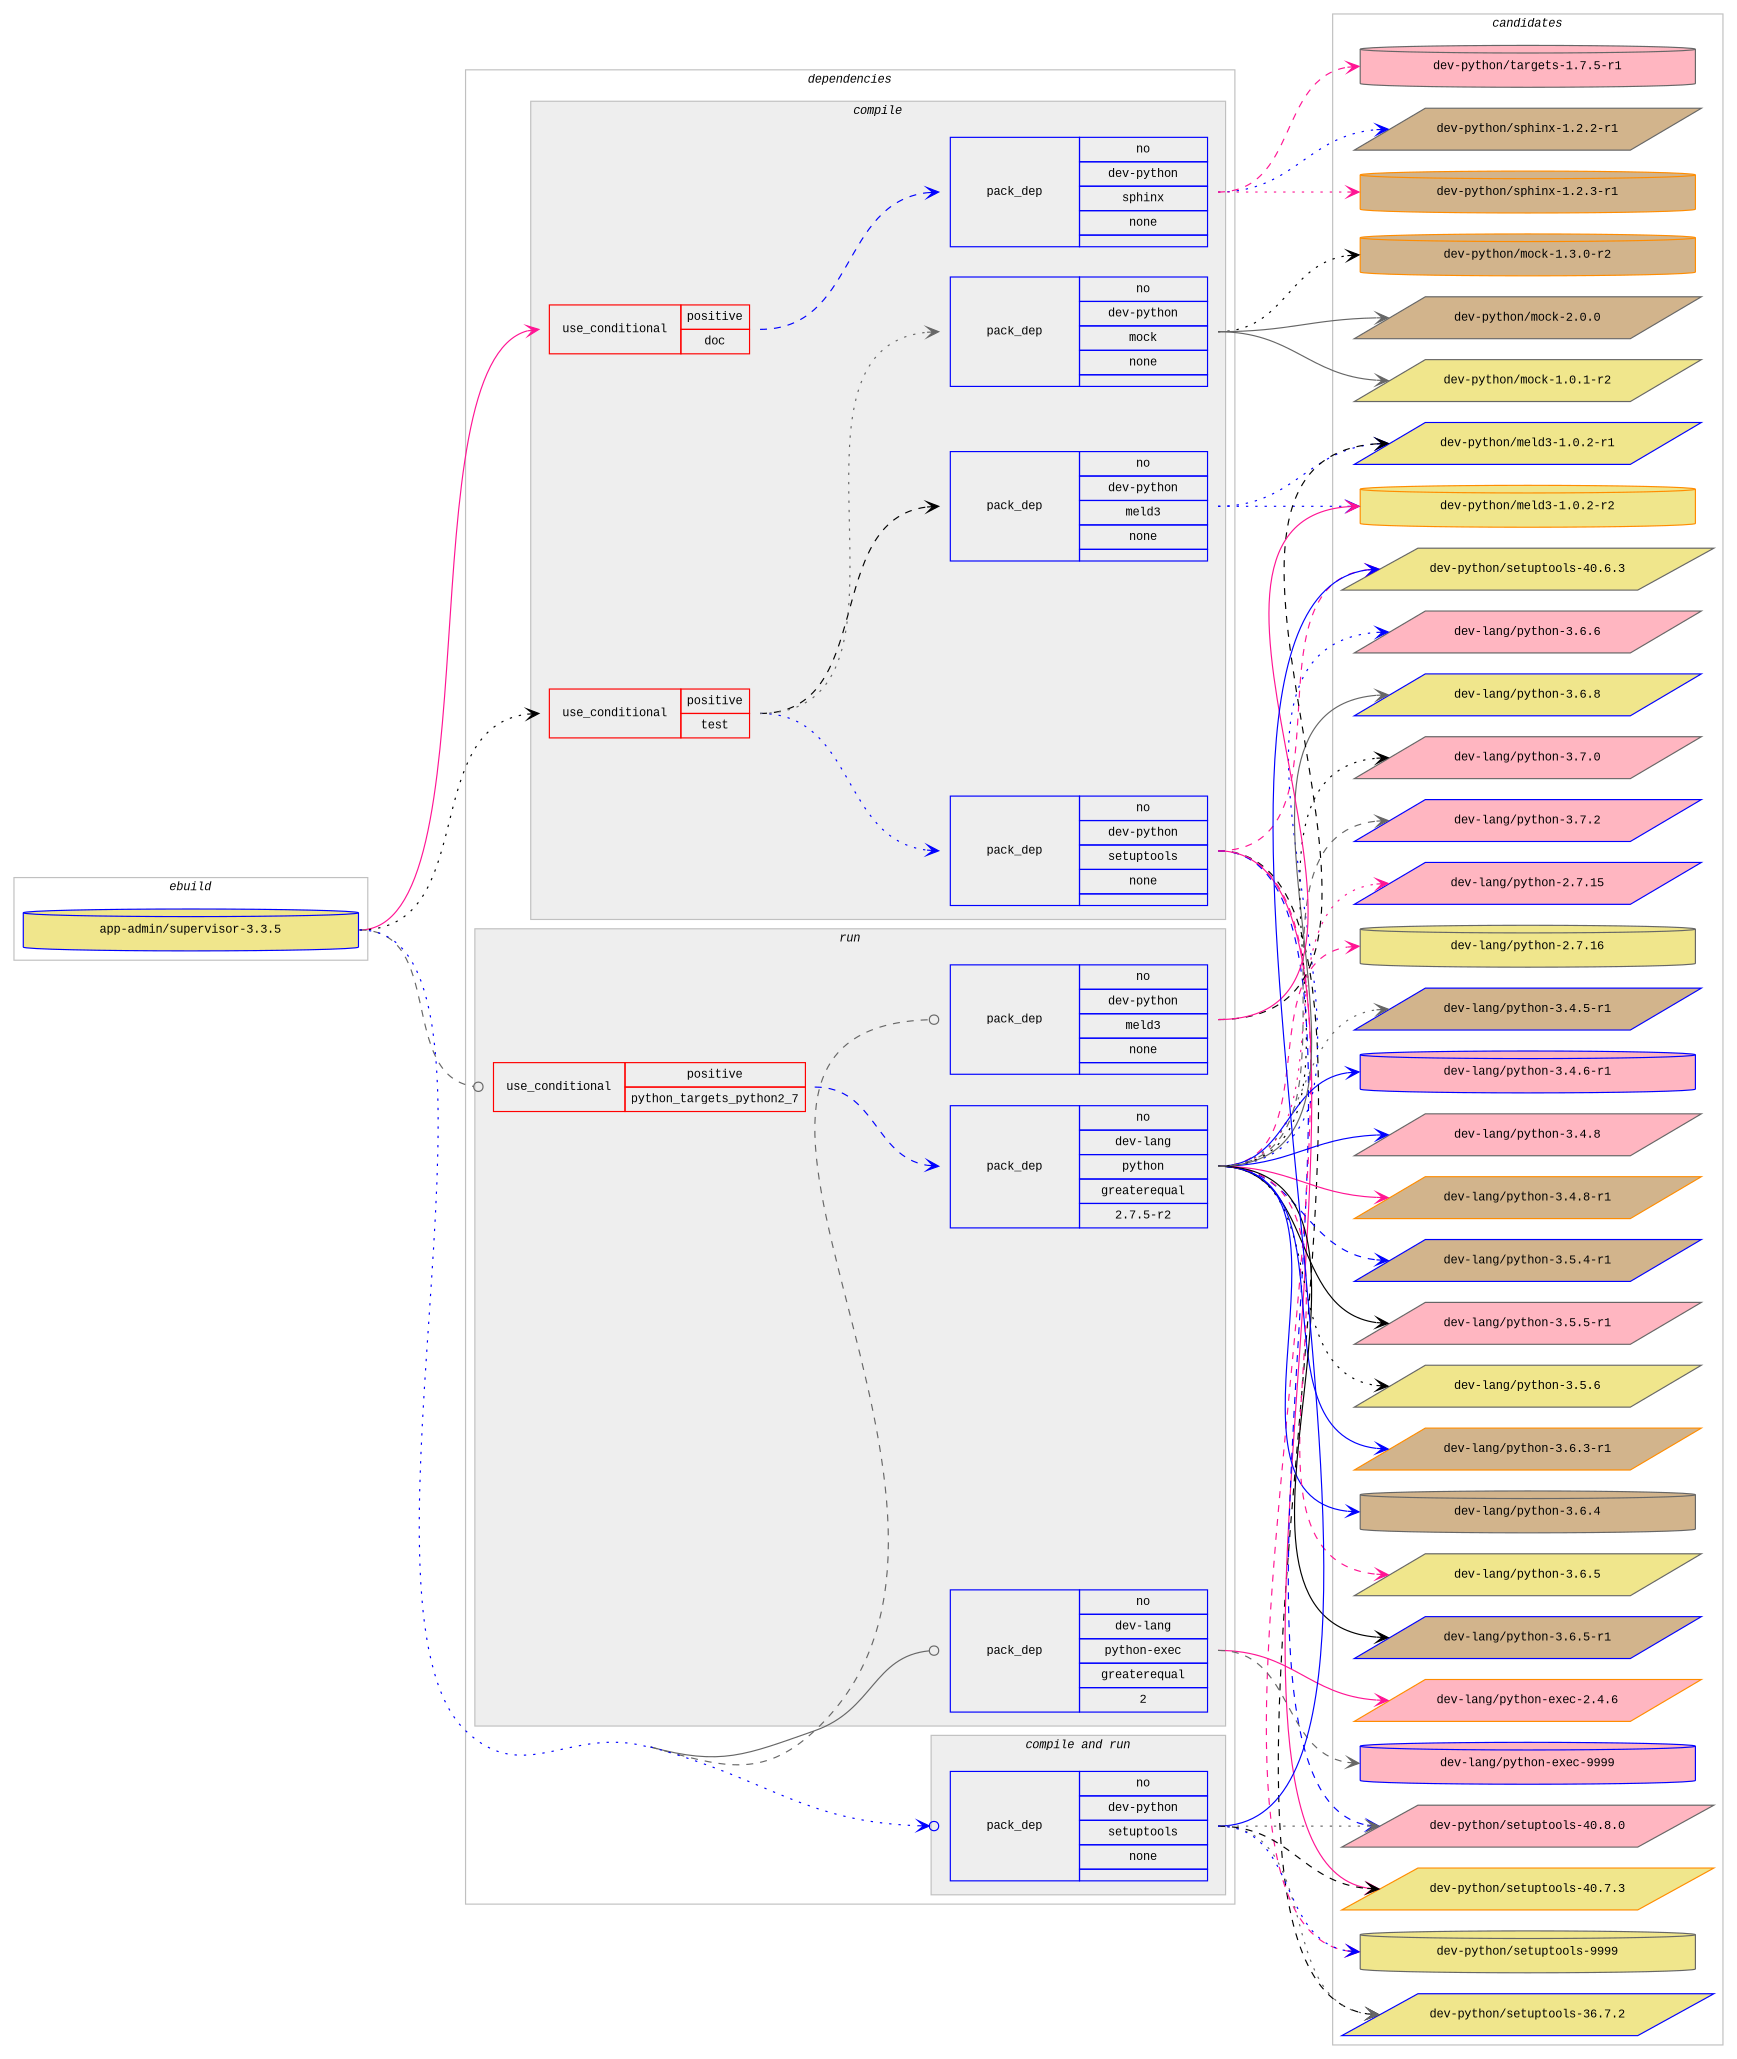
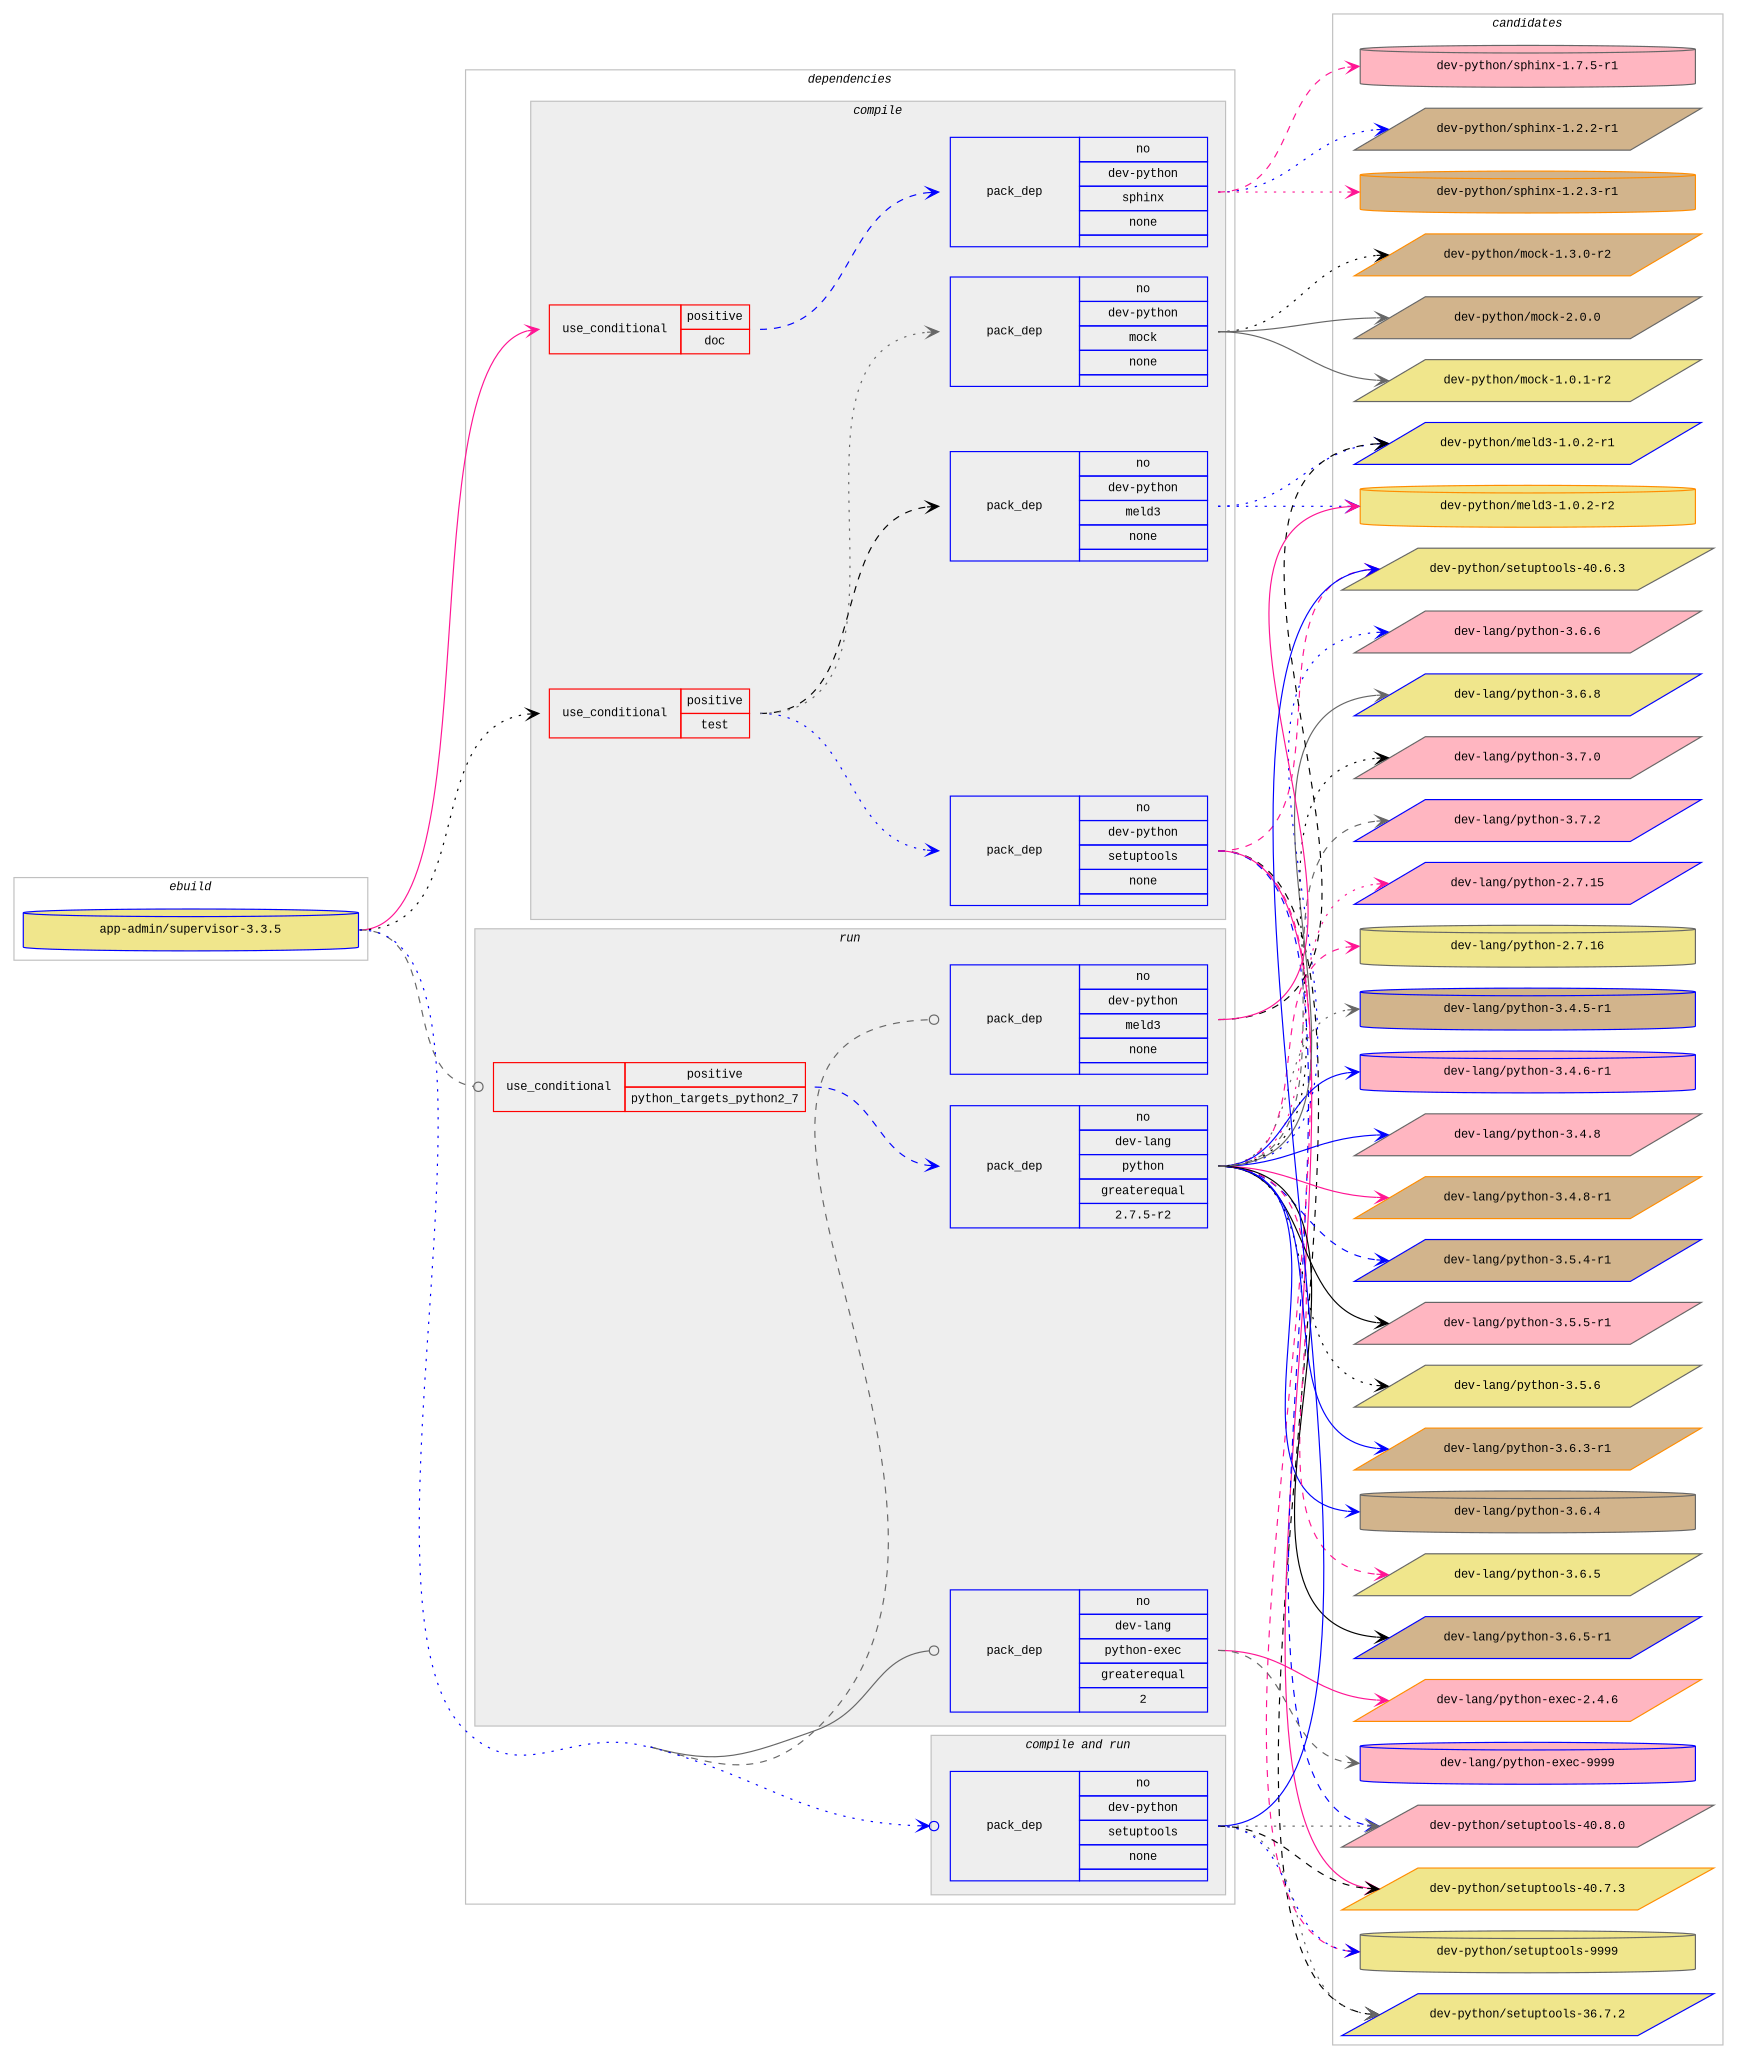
(1528, 66) -> (1528, 66)
(1528, 255) -> (1528, 255)
(1528, 1009) -> (1528, 1009)
